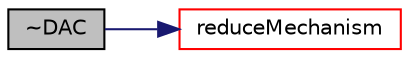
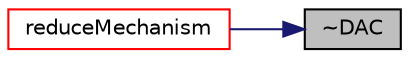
(131, 29) -> (257, 29)
